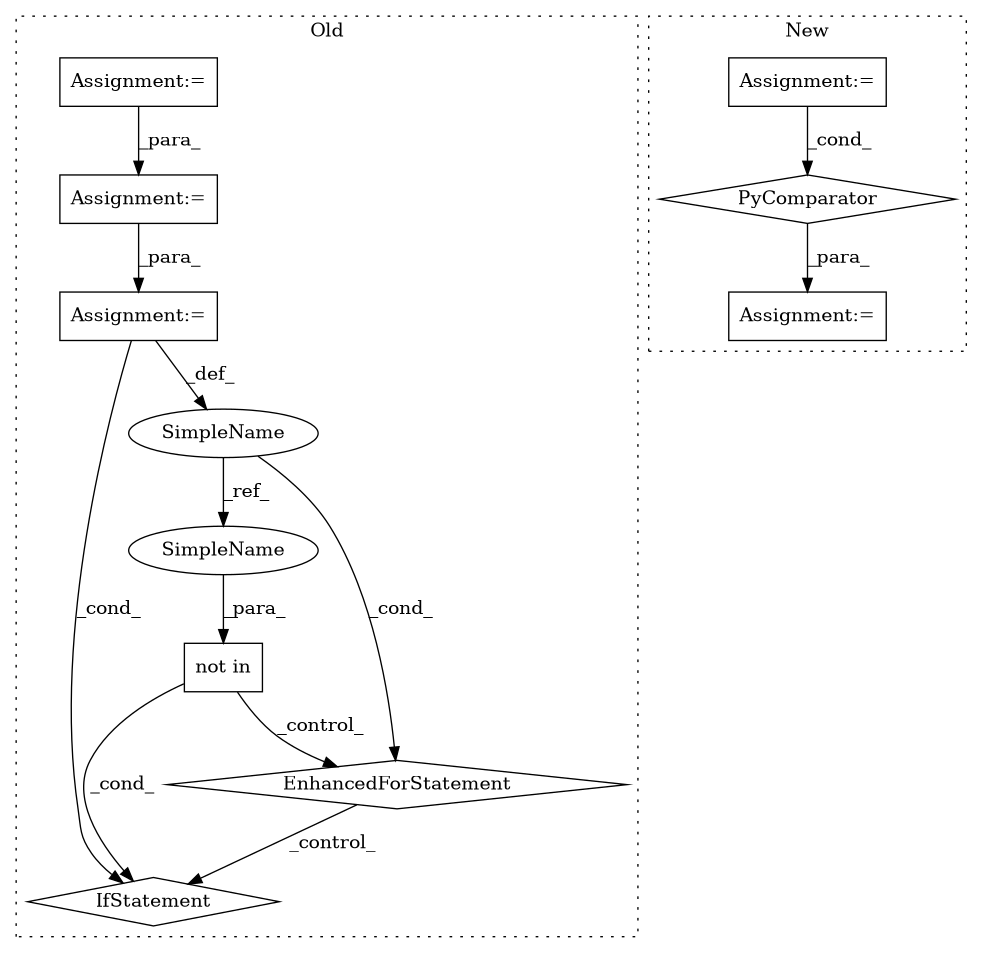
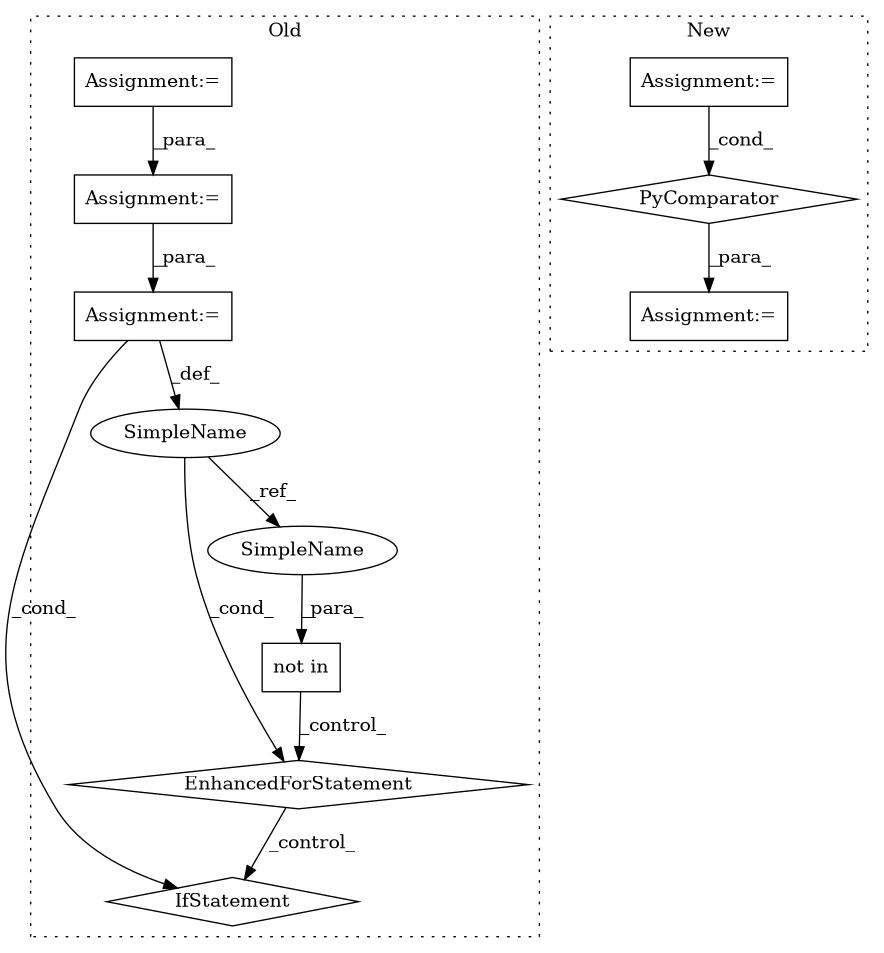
(90, 760) -> none
